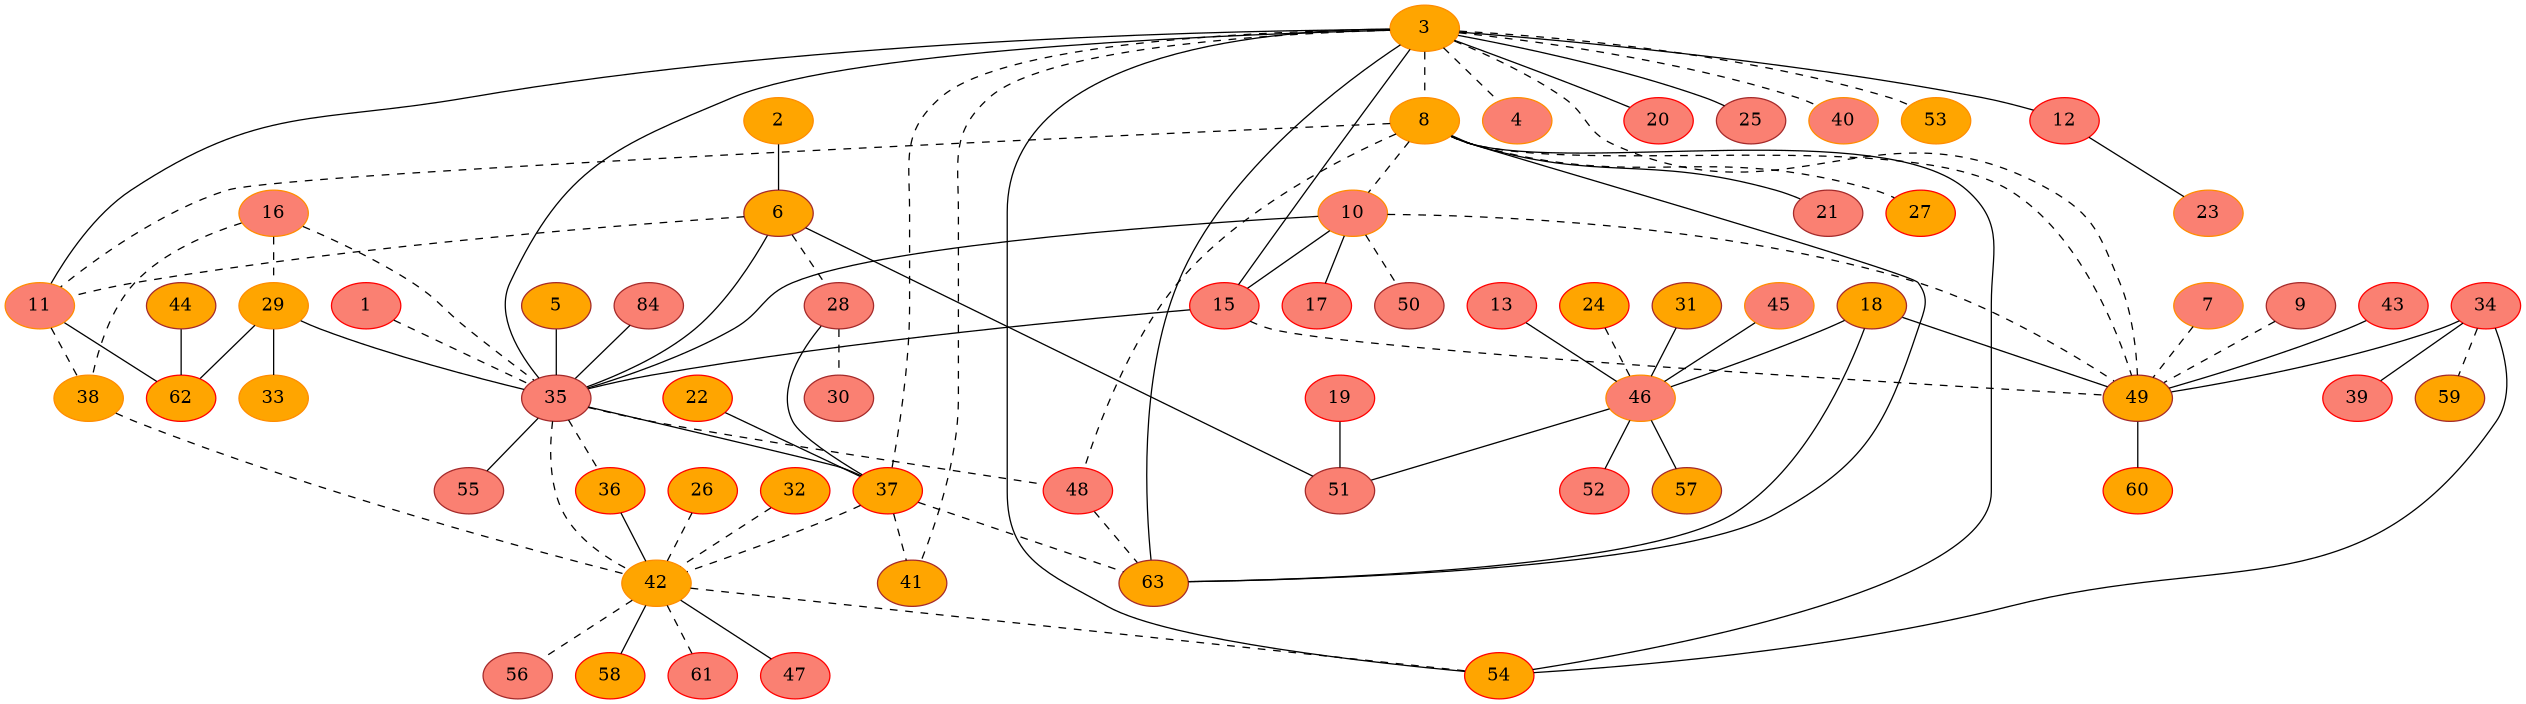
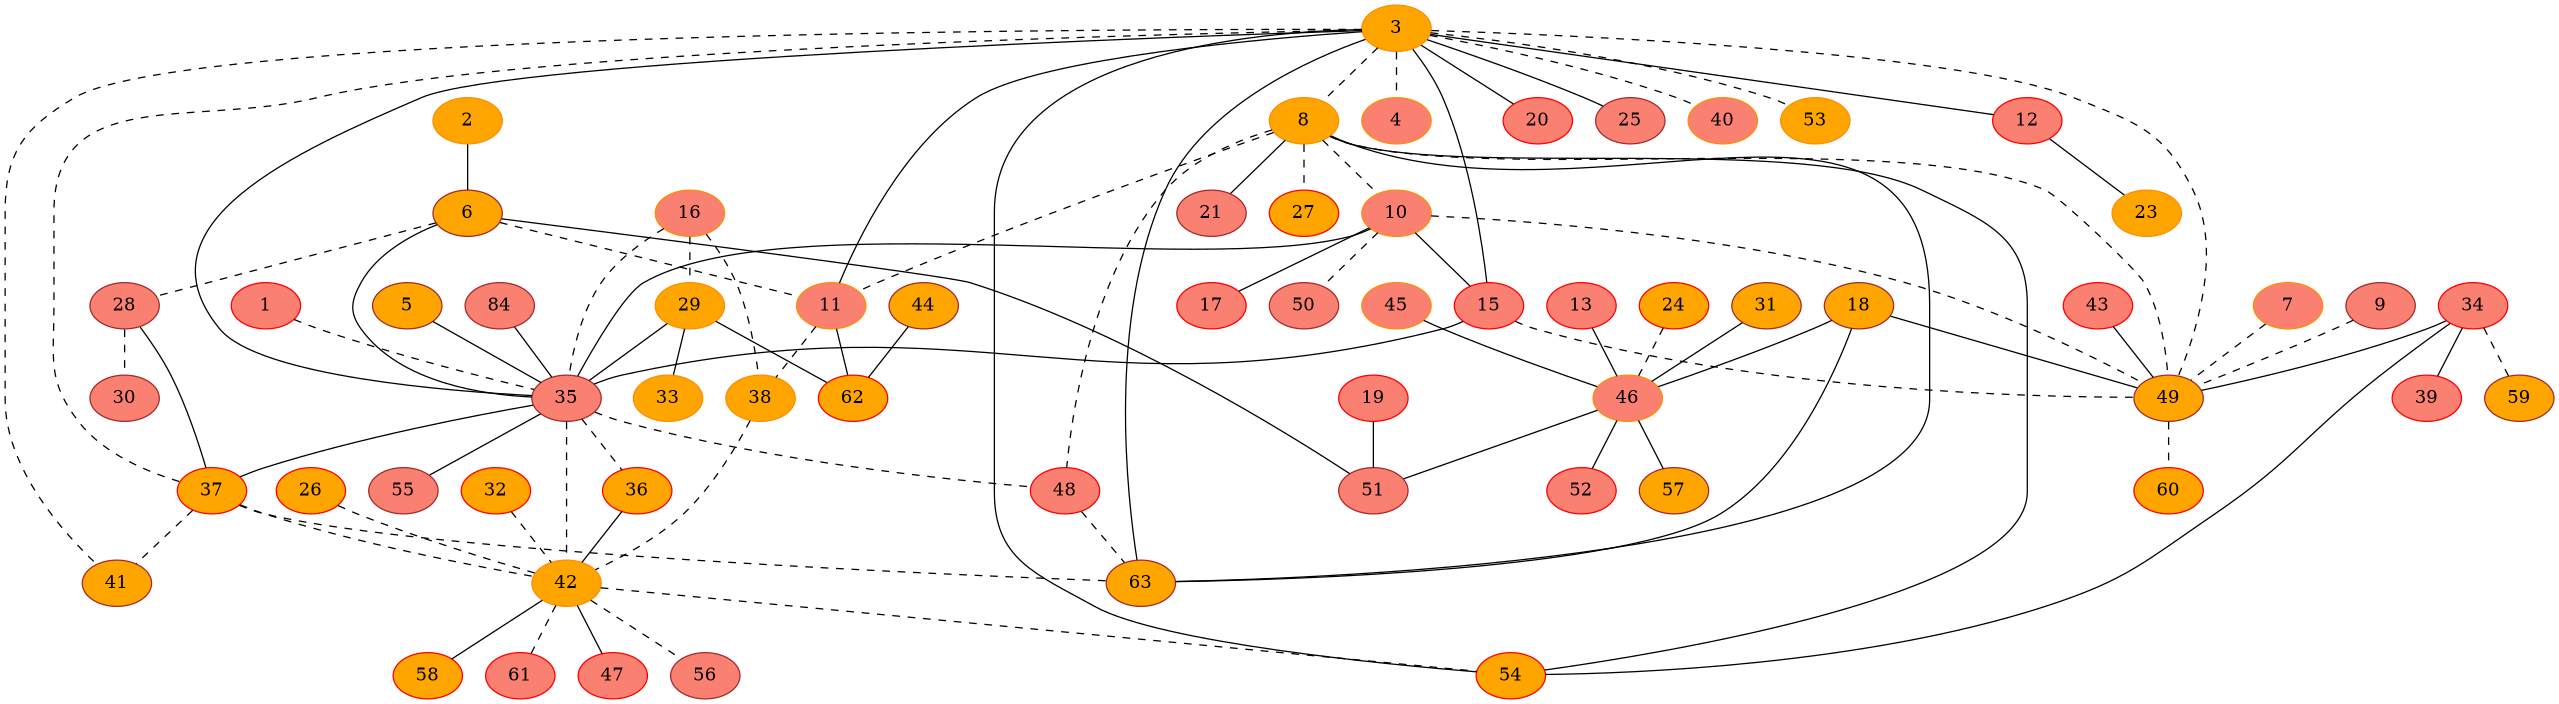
(2208, 213) -> (2147, 213)
(698, 398) -> none
(2138, 445) -> (2169, 445)
